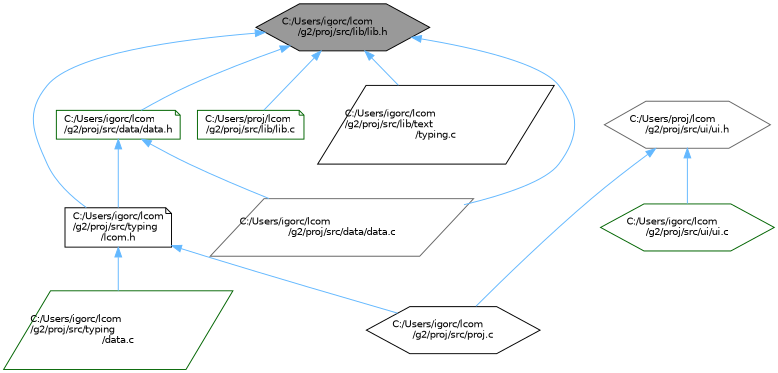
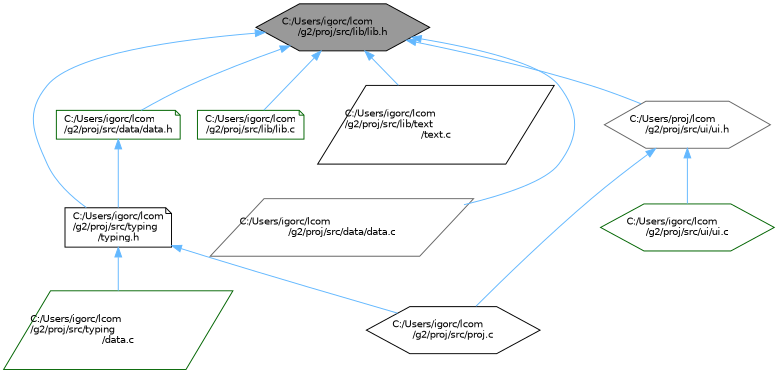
none -> (558, 76)
(251, 125) -> (251, 125)
(436, 125) -> (436, 125)
(209, 173) -> none
(118, 227) -> (118, 227)
